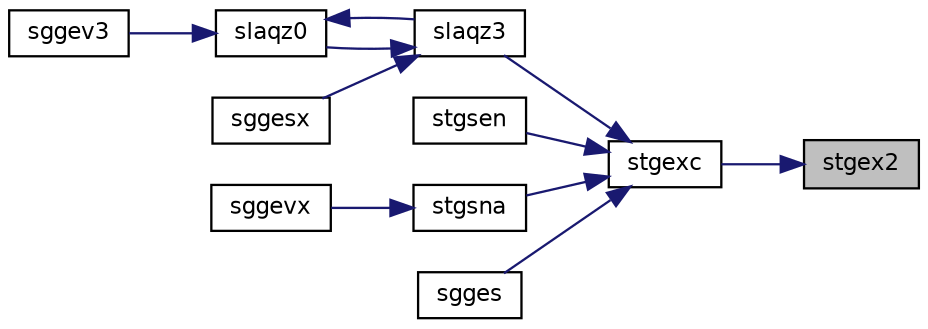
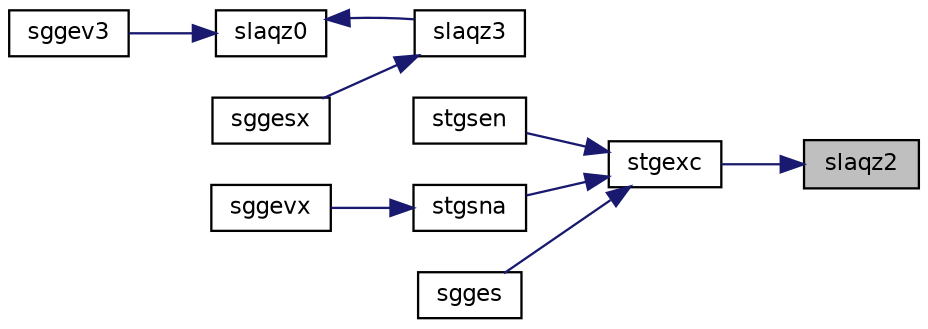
(359, 49) -> none
(557, 92) -> none
(861, 164) -> (861, 164)
